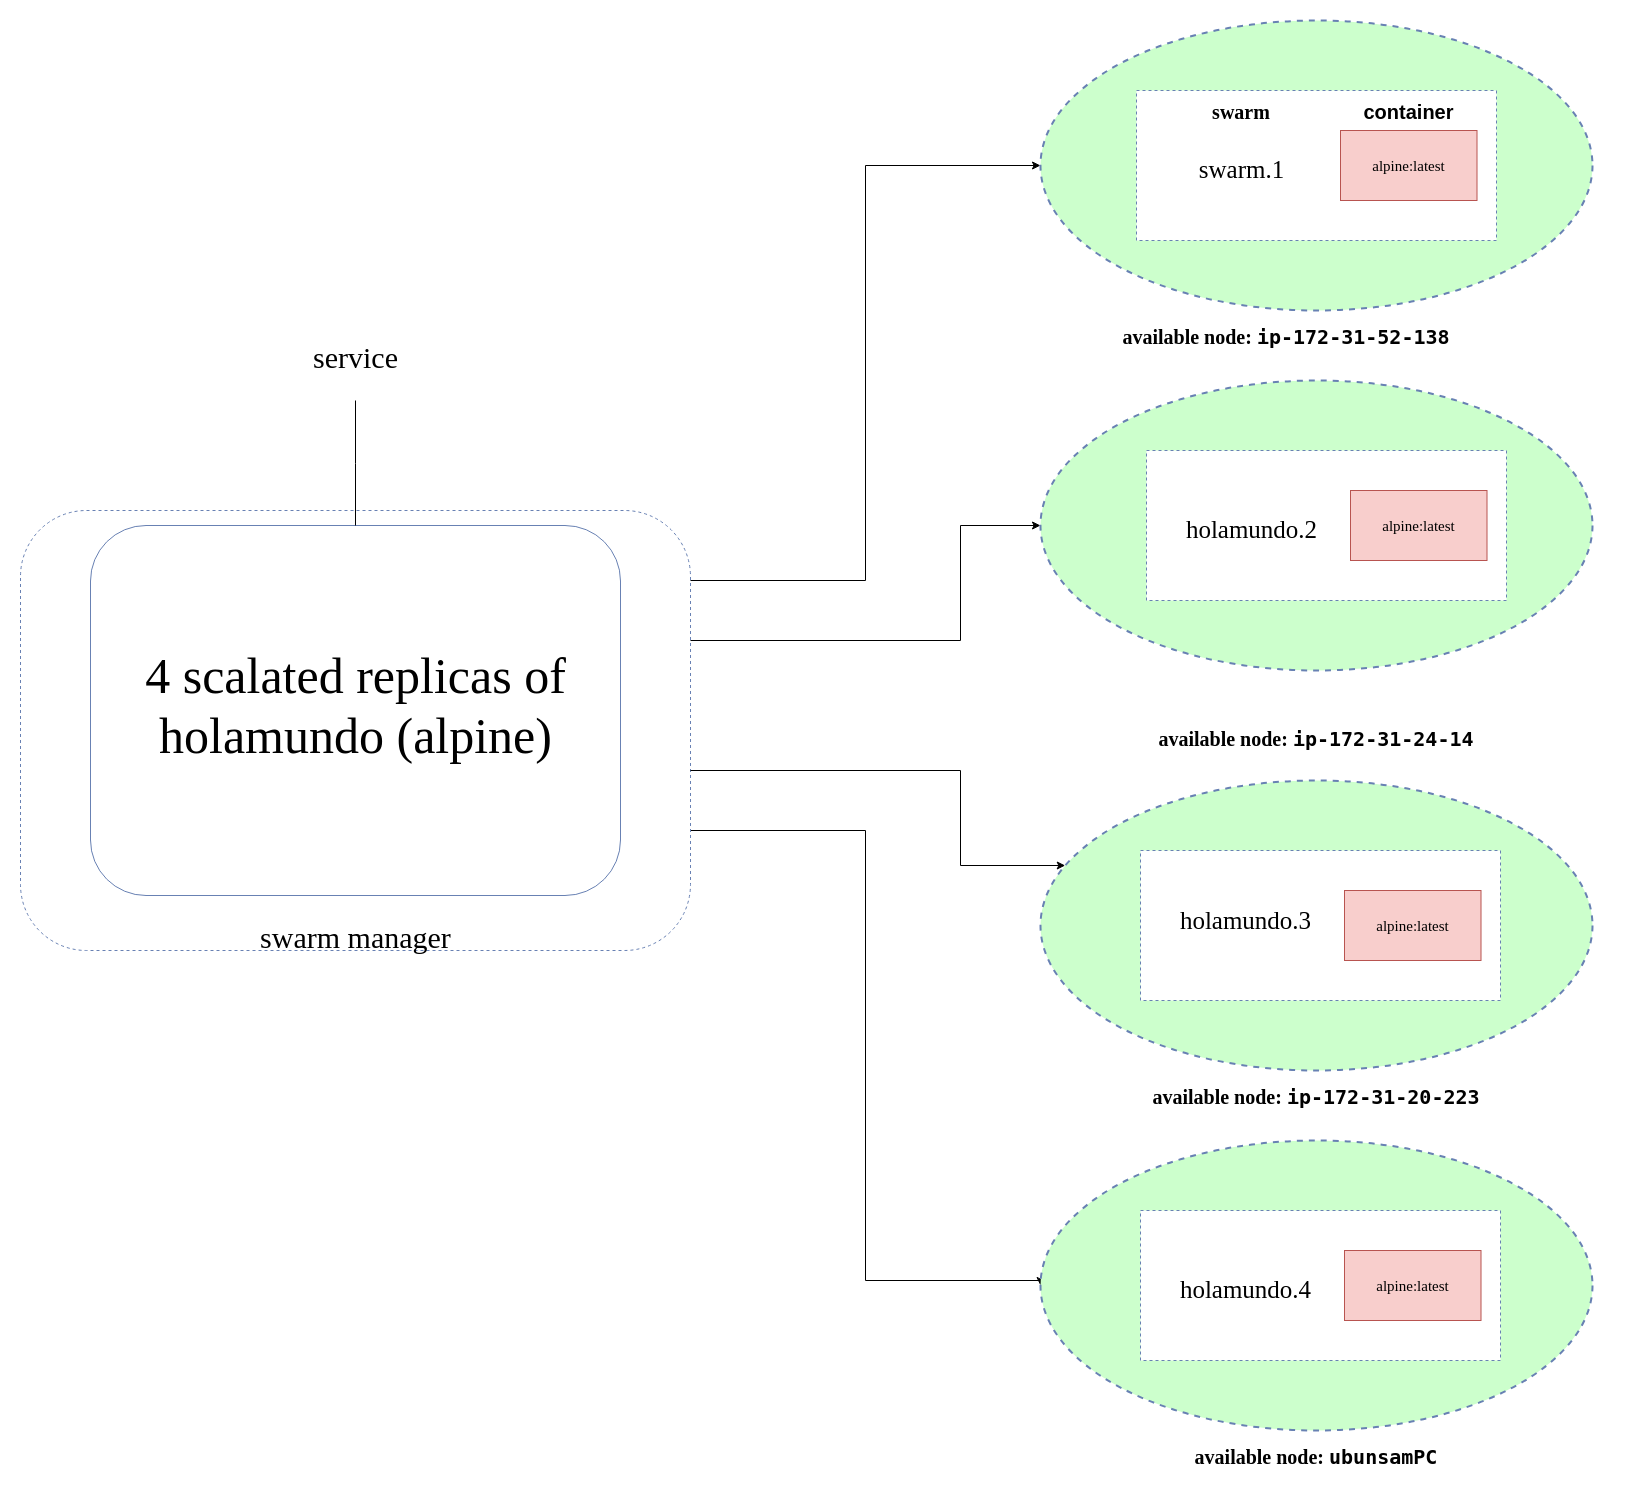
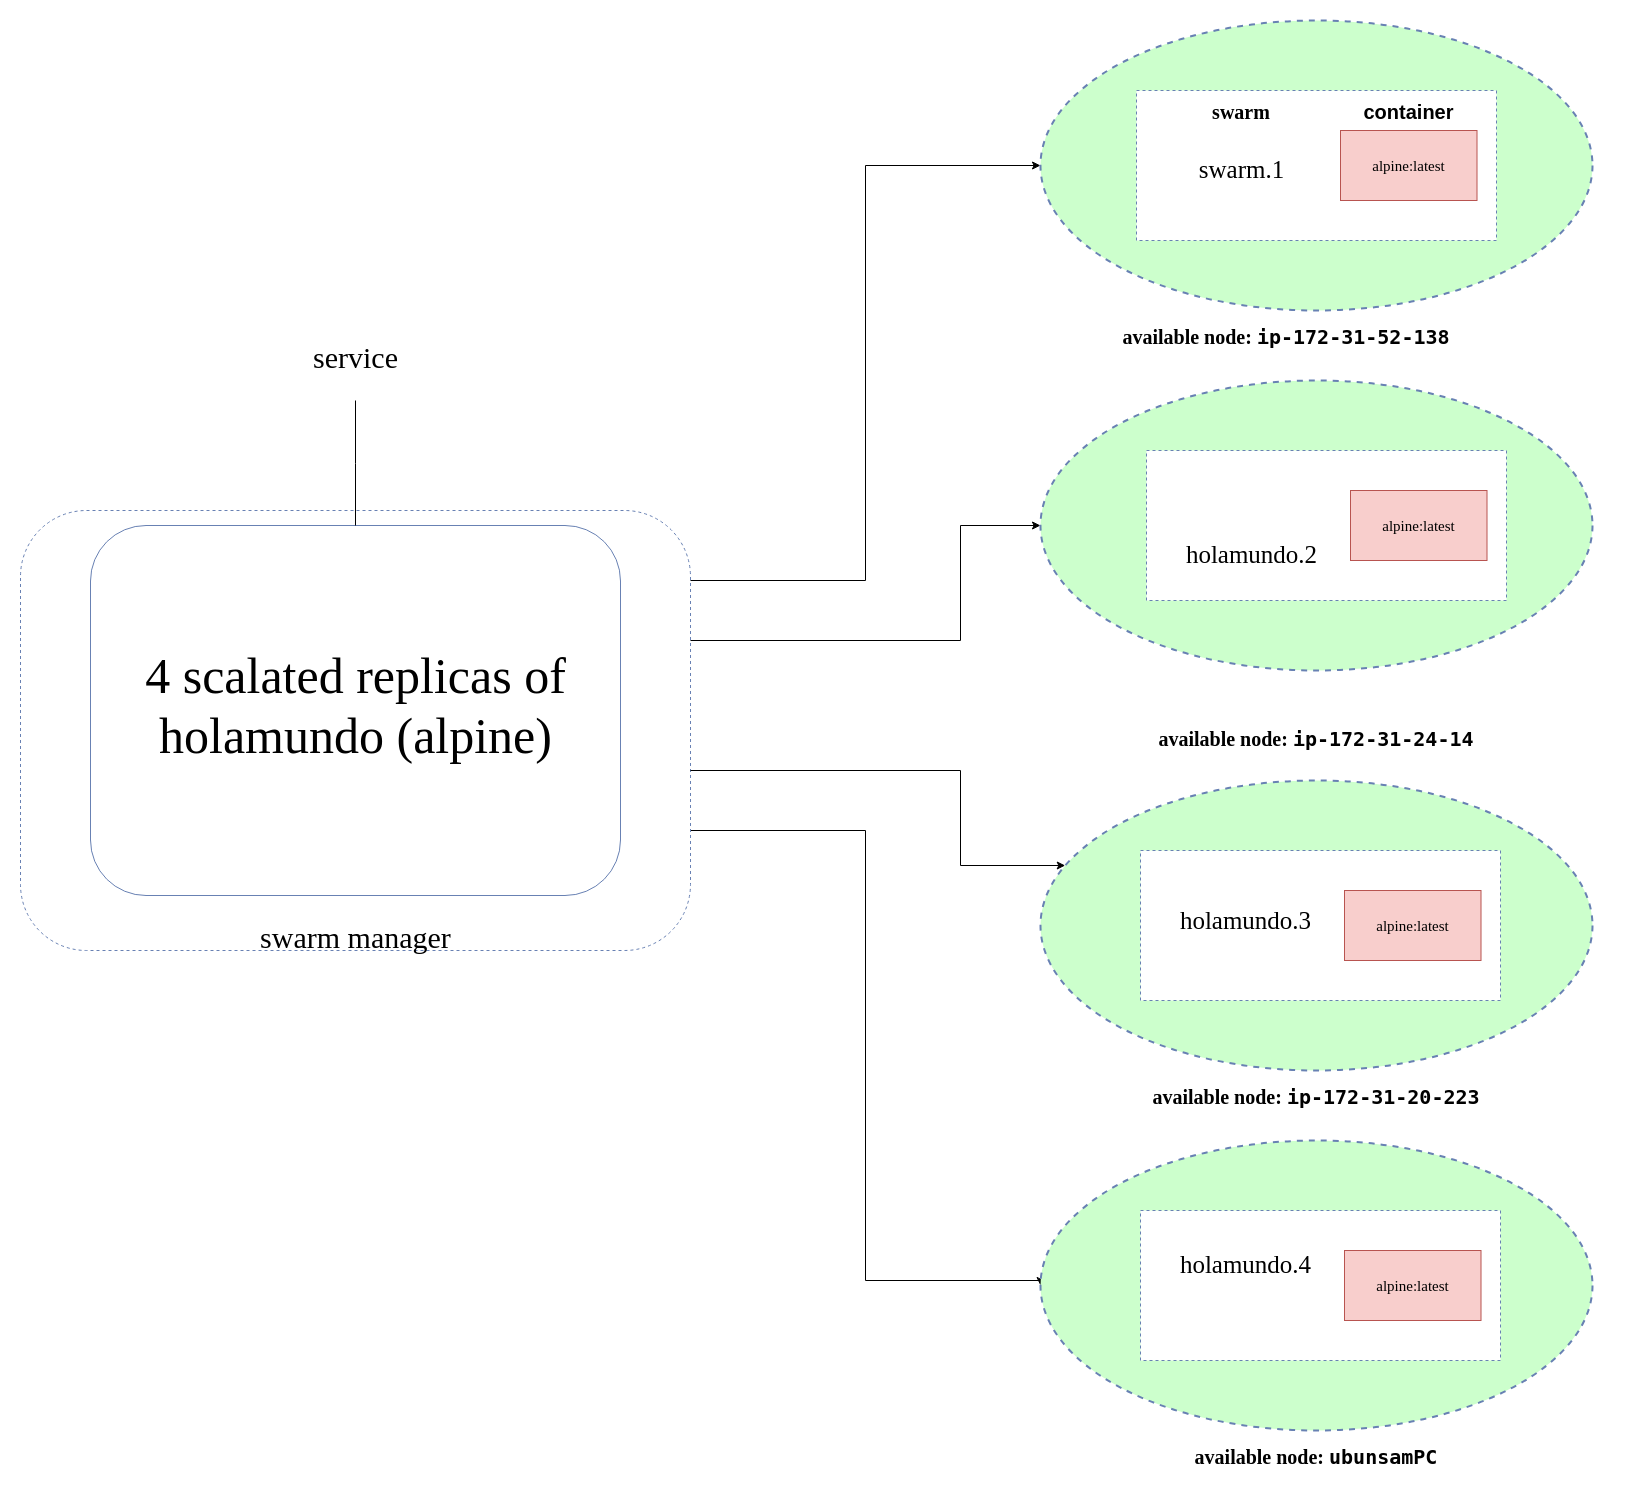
(1252, 521) -> (1252, 546)
(1246, 1281) -> (1246, 1256)
